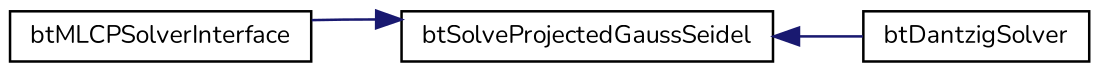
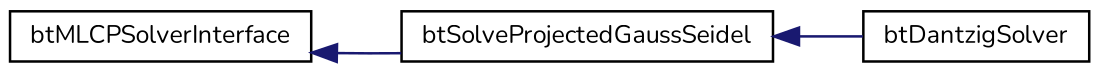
(344, 20) -> (369, 53)
